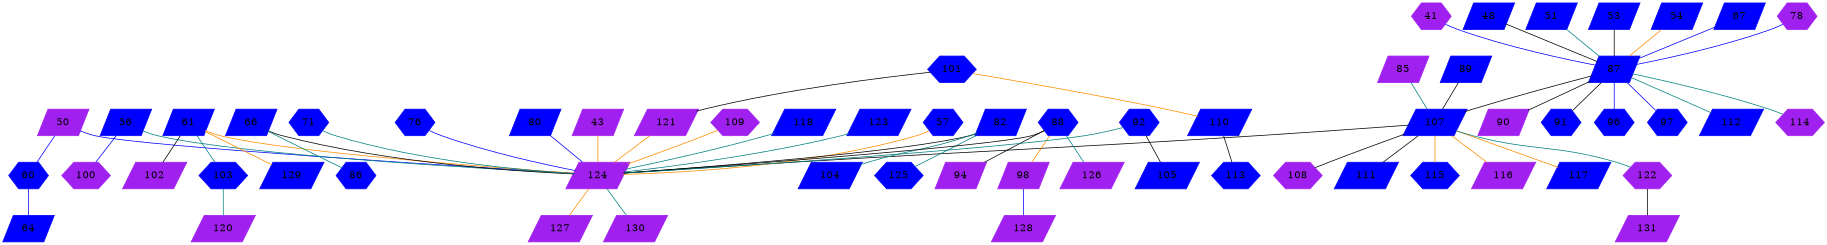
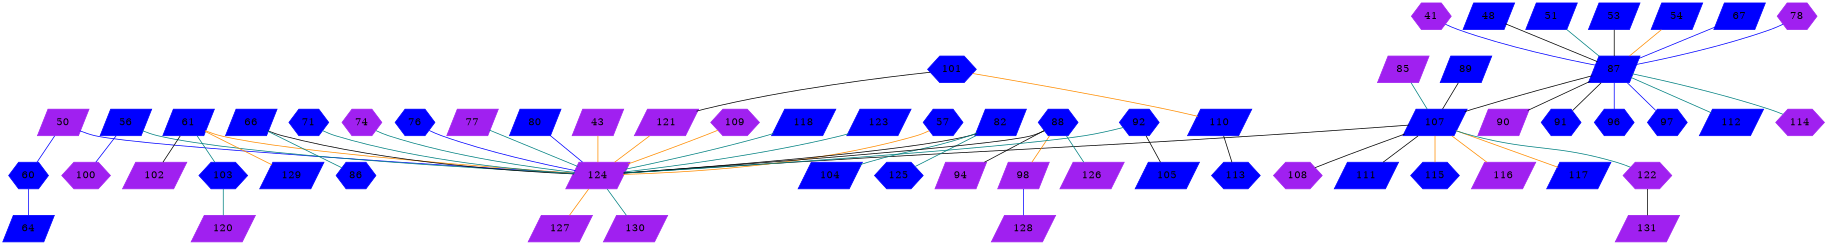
none -> (362, 122)
none -> (473, 122)
